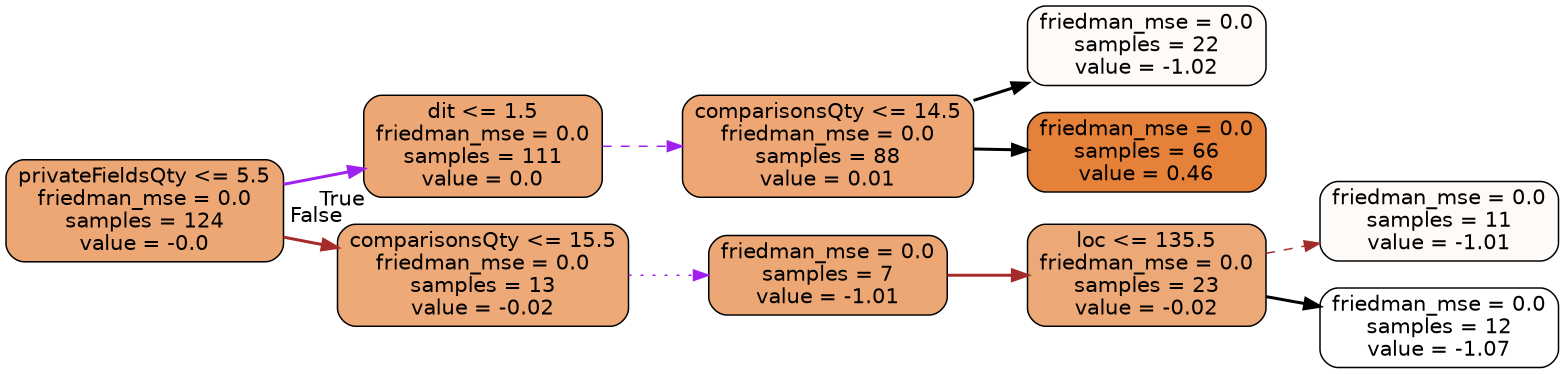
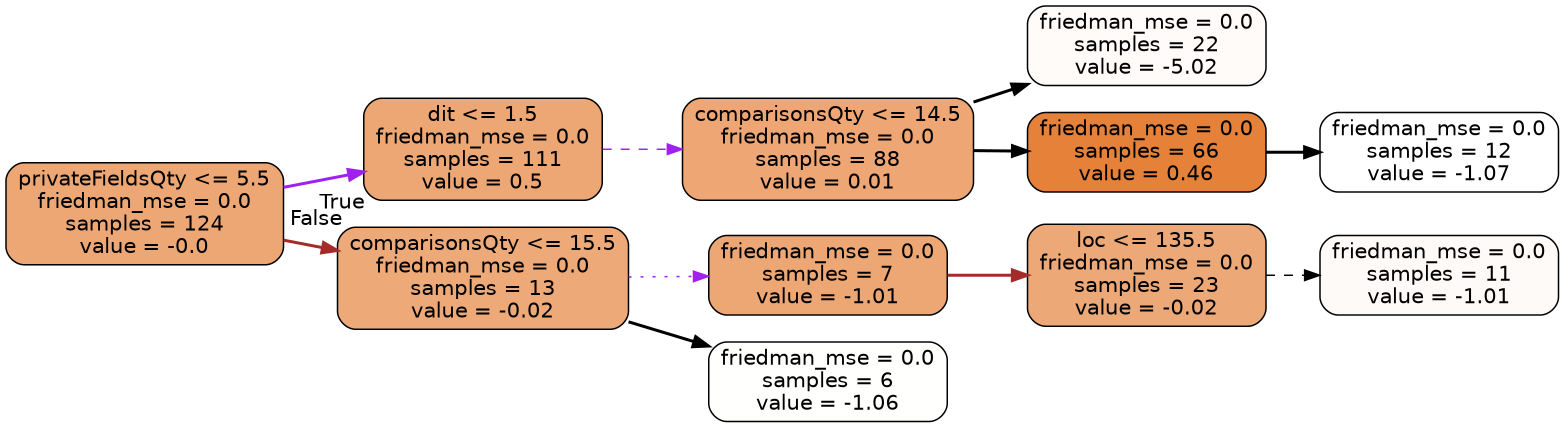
(1147, 46) -> (1147, 46)
(483, 146) -> (483, 149)
(1285, 250) -> (1285, 275)
(1285, 300) -> (1285, 152)
none -> (828, 382)
